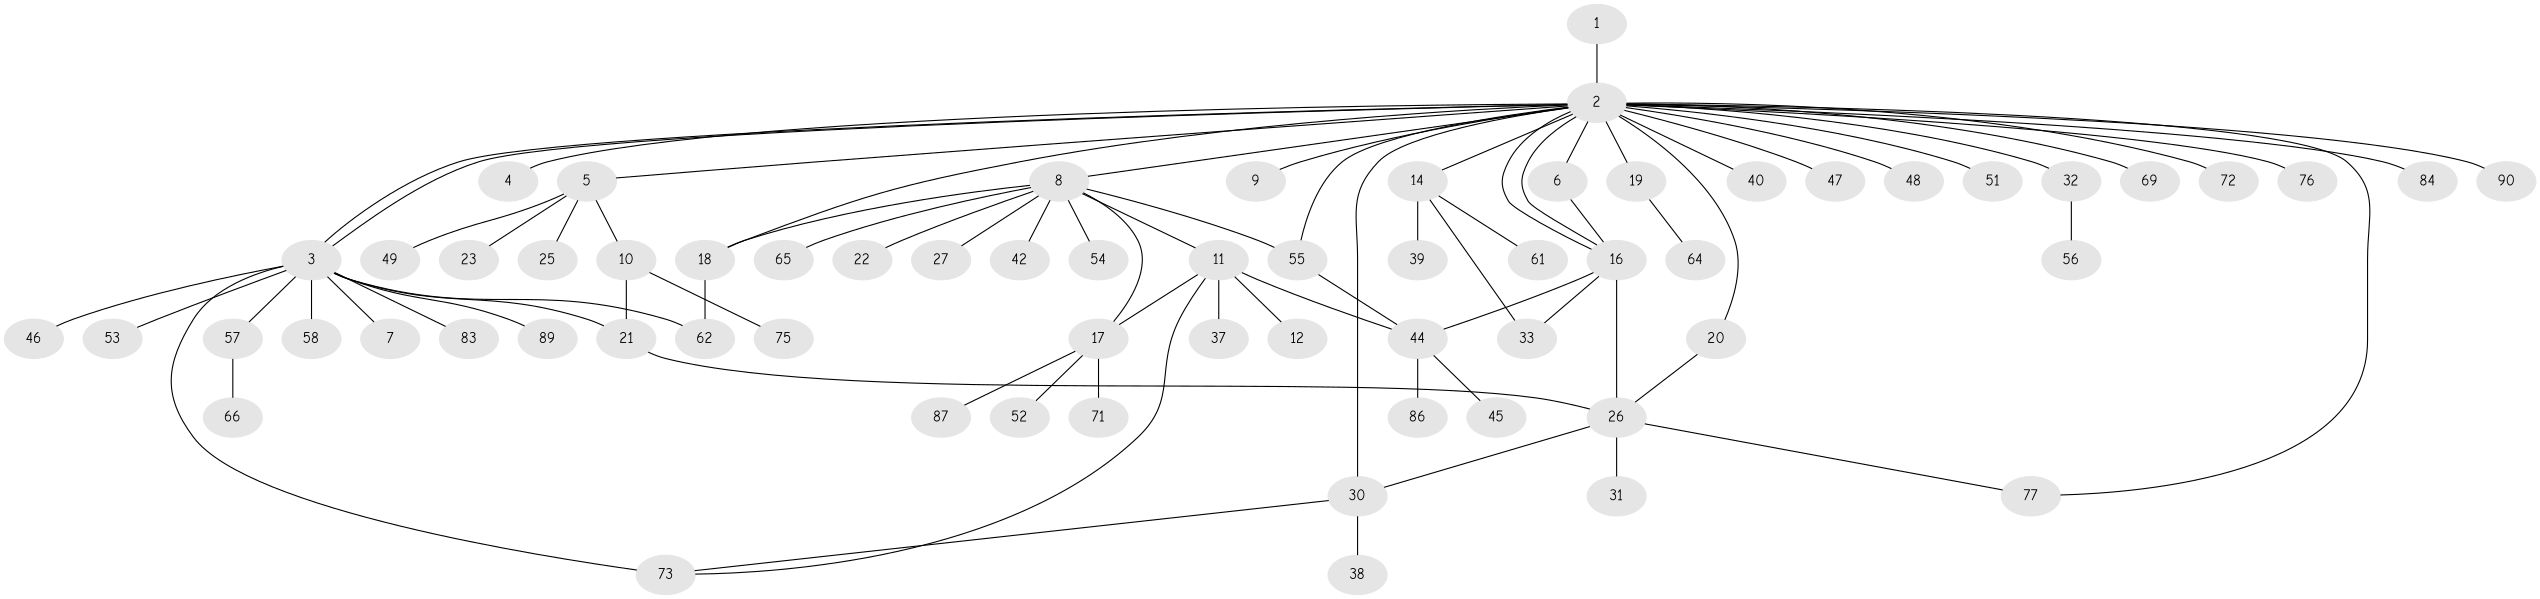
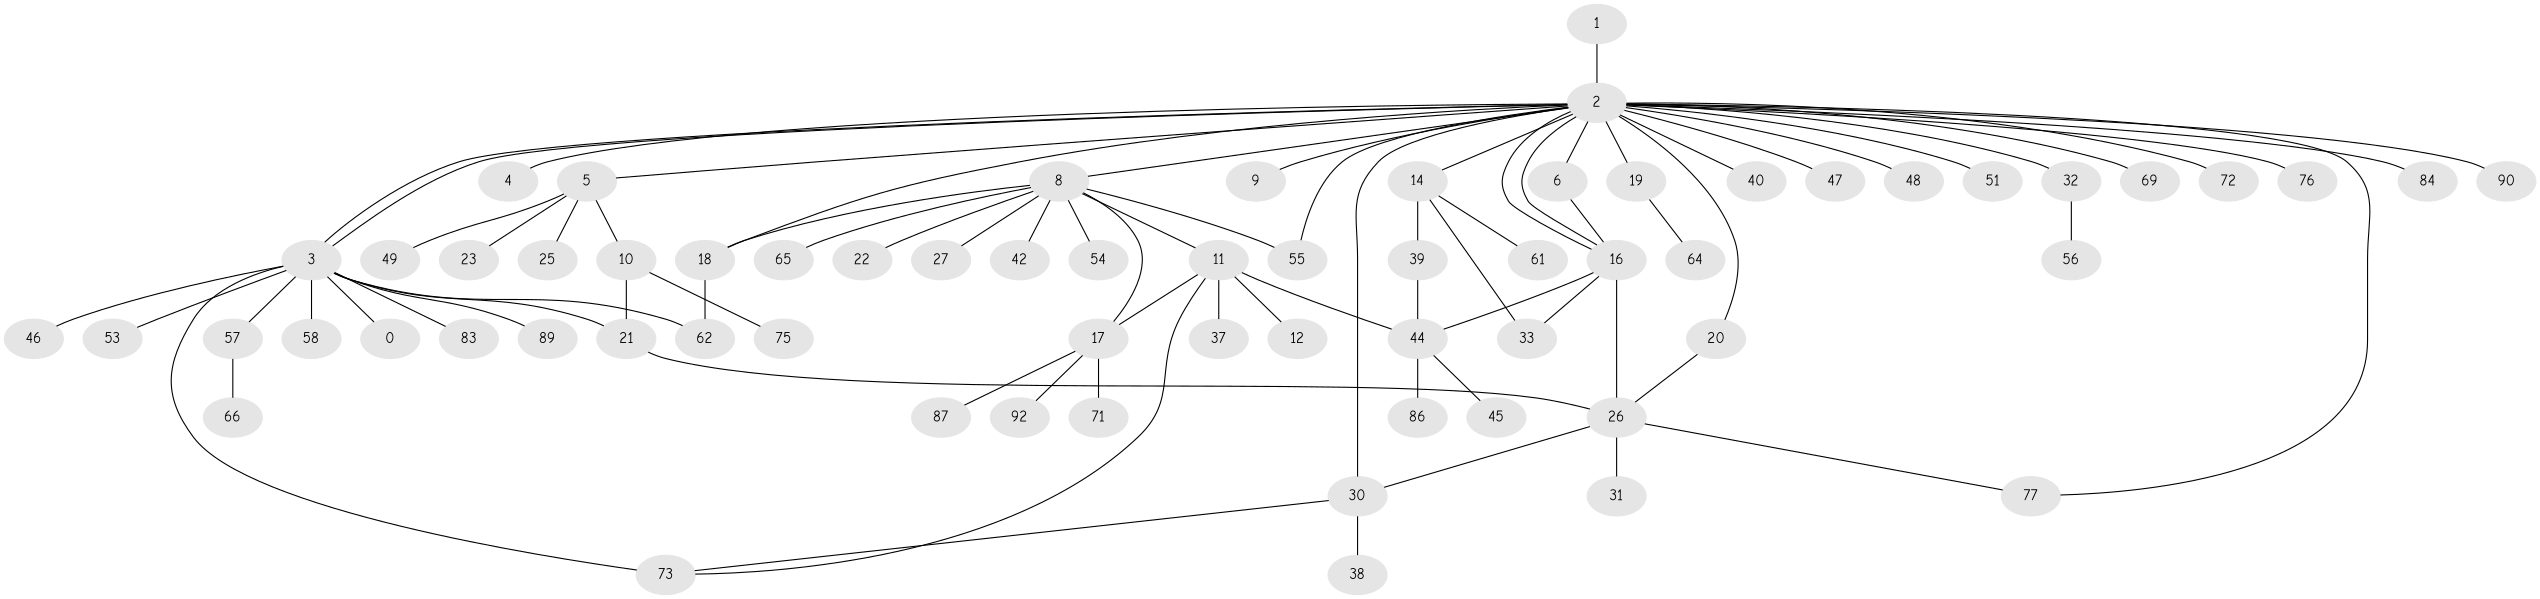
(1350, 295) -> (1418, 300)
(390, 339) -> (390, 339)
(1020, 418) -> (1020, 418)
